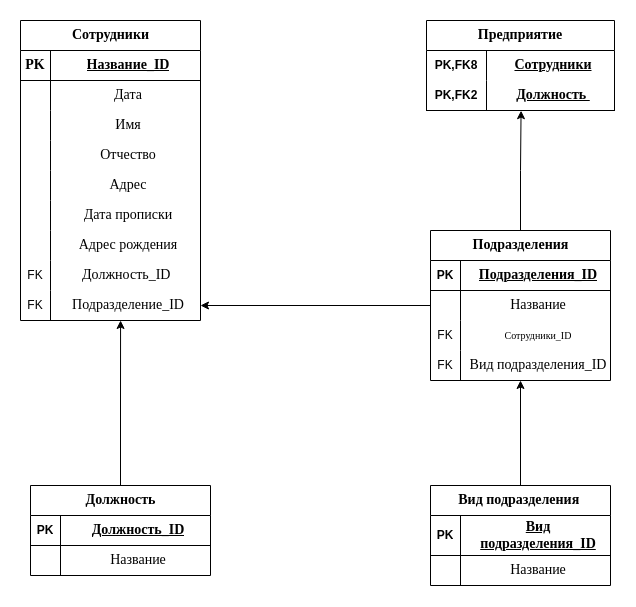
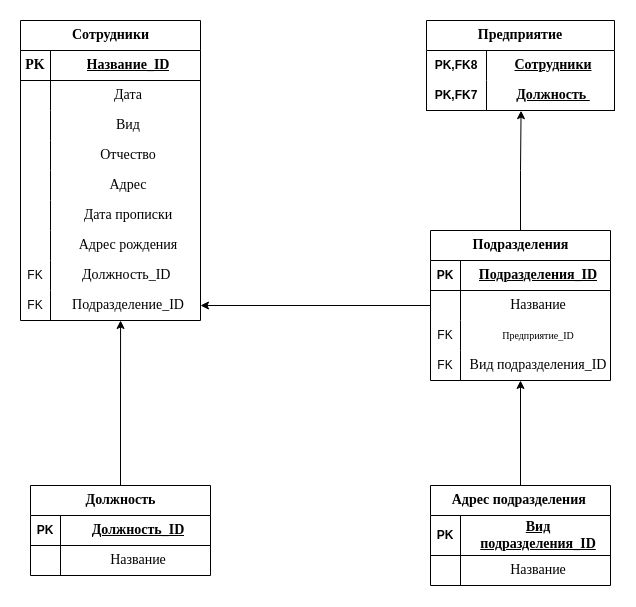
(457, 96) -> (457, 96)
(129, 126) -> (129, 126)
(539, 336) -> (539, 336)
(521, 501) -> (521, 501)
